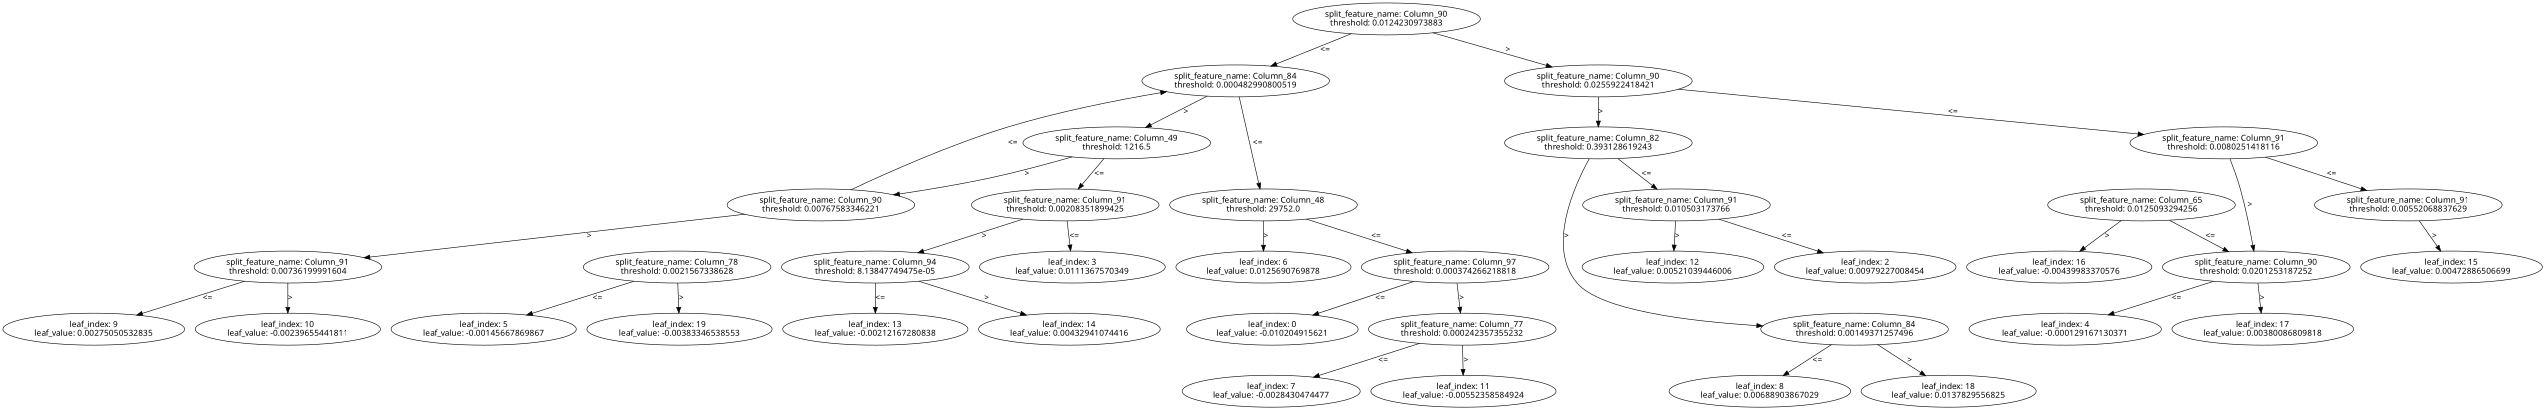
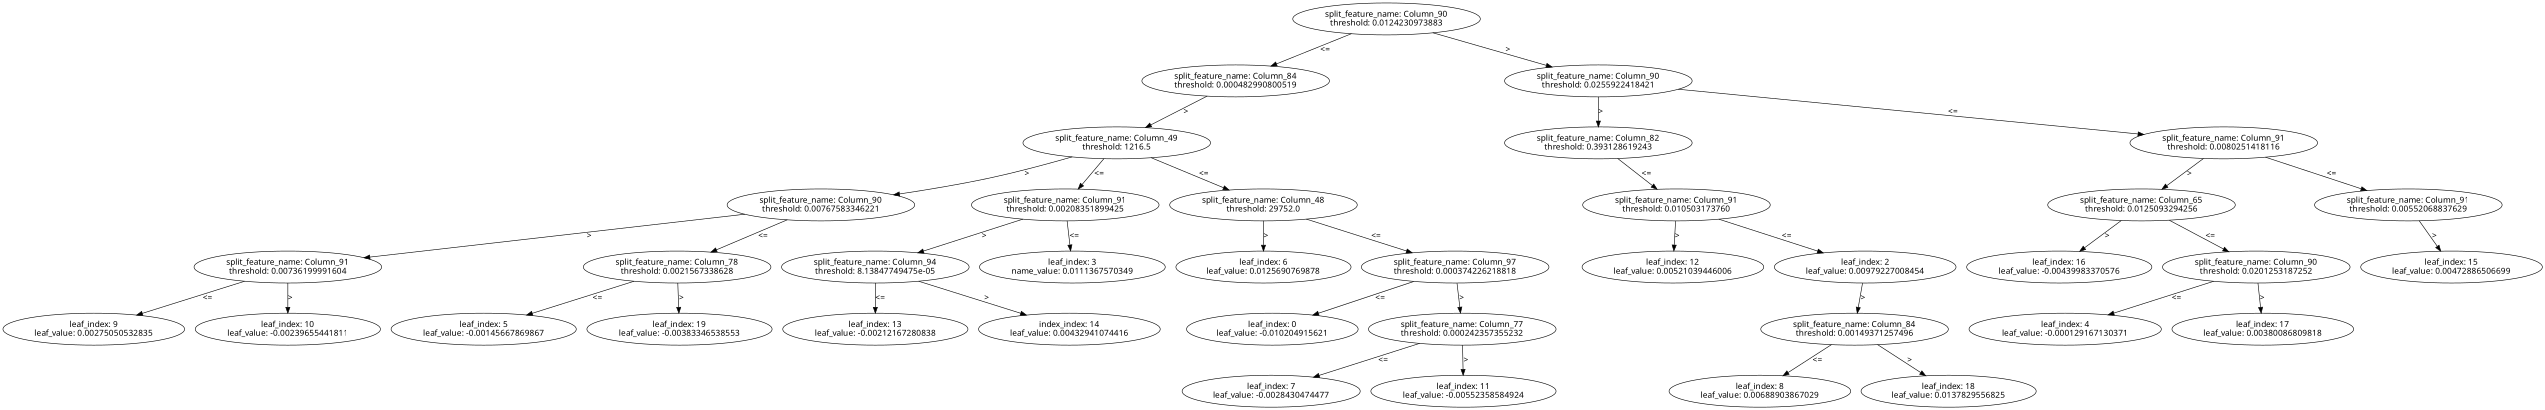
(1002, 129) -> (752, 235)
(1249, 140) -> (1187, 173)
(2244, 201) -> (2185, 172)
(1676, 205) -> (1676, 205)
(1072, 267) -> (1072, 267)
(1455, 267) -> (1455, 267)
(1600, 298) -> (1860, 295)
(1069, 329) -> (1069, 329)
